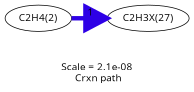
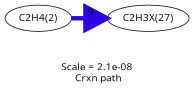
(89, 13) -> (89, 13)
